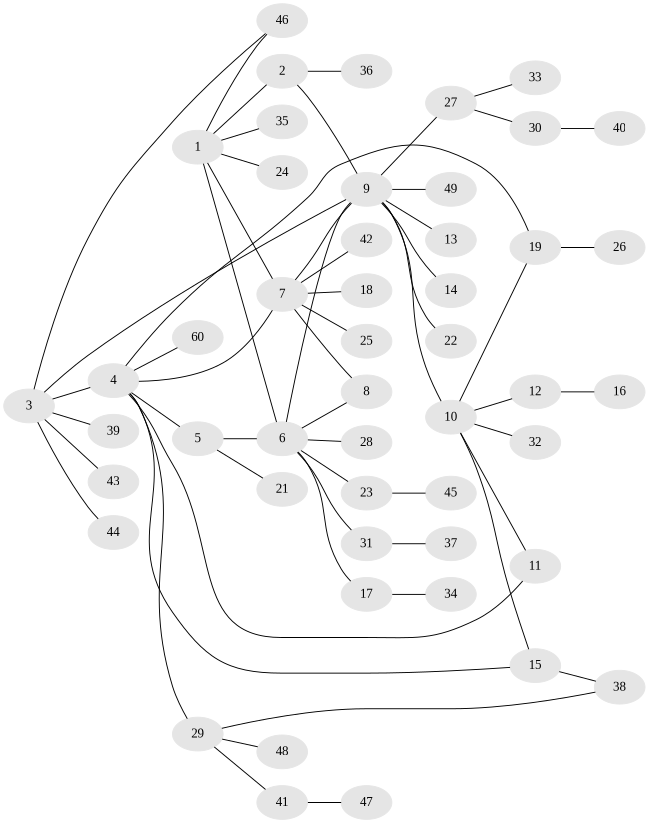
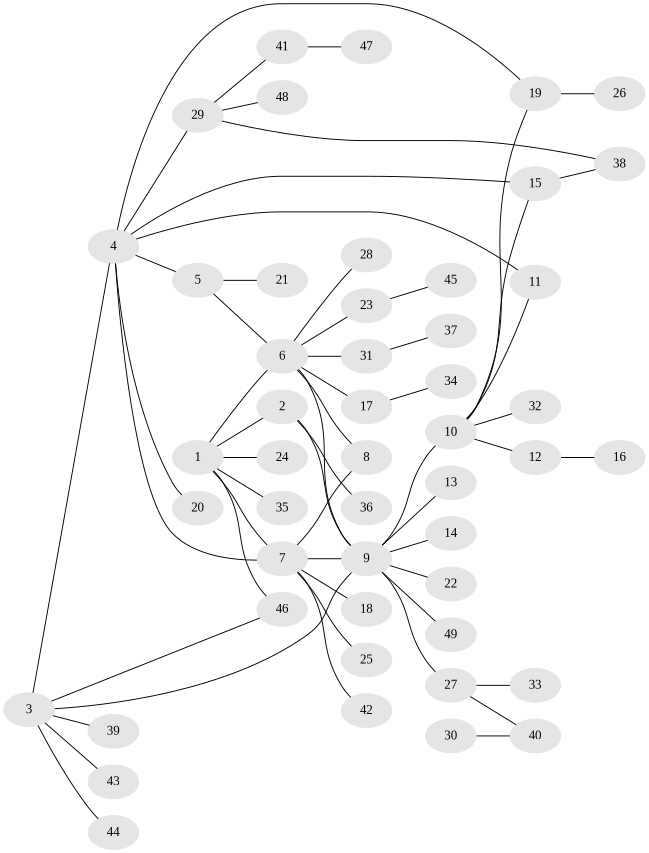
(493, 116) -> (493, 711)
(198, 338) -> (198, 508)
